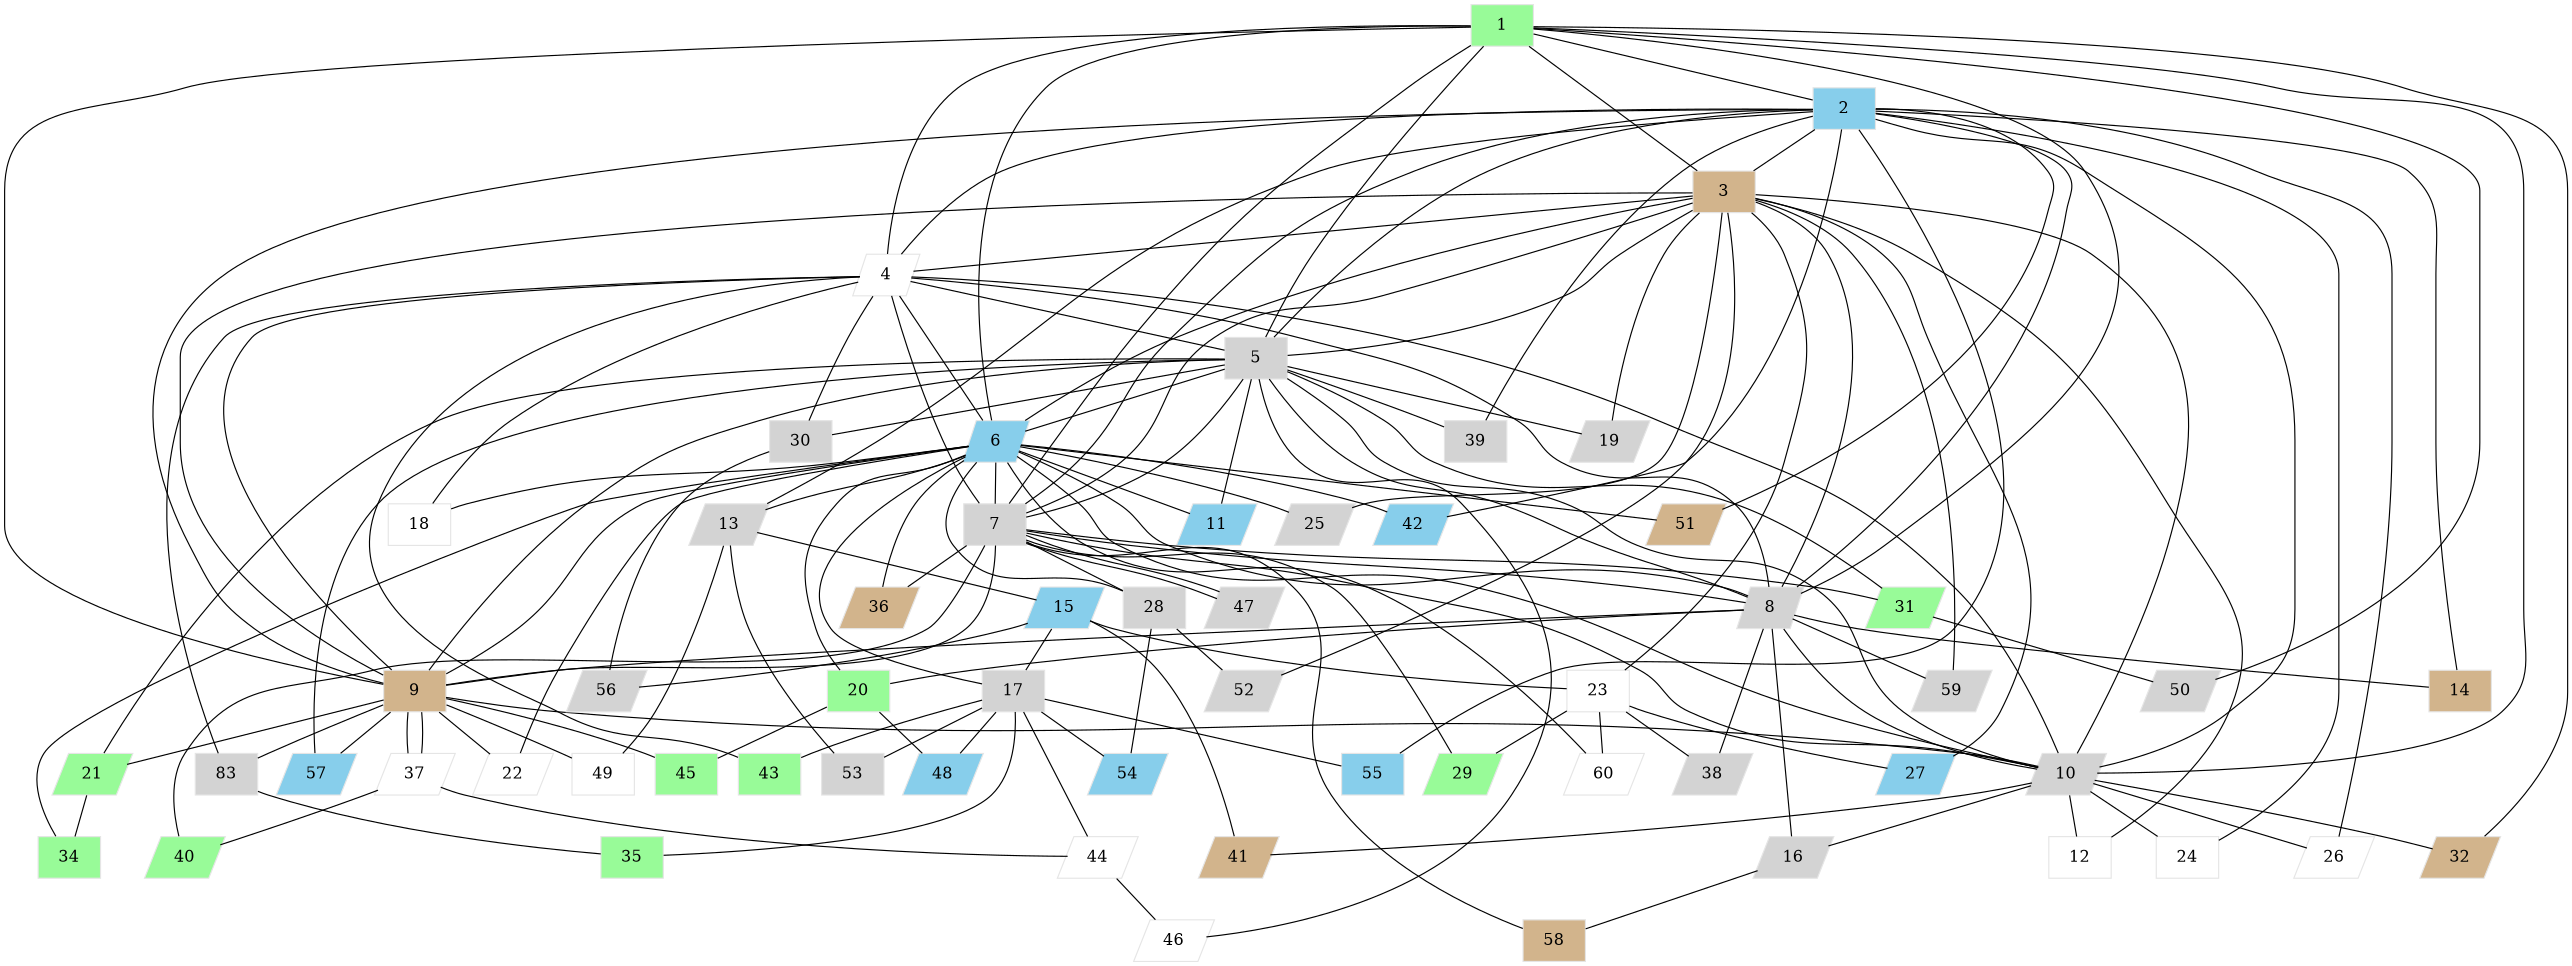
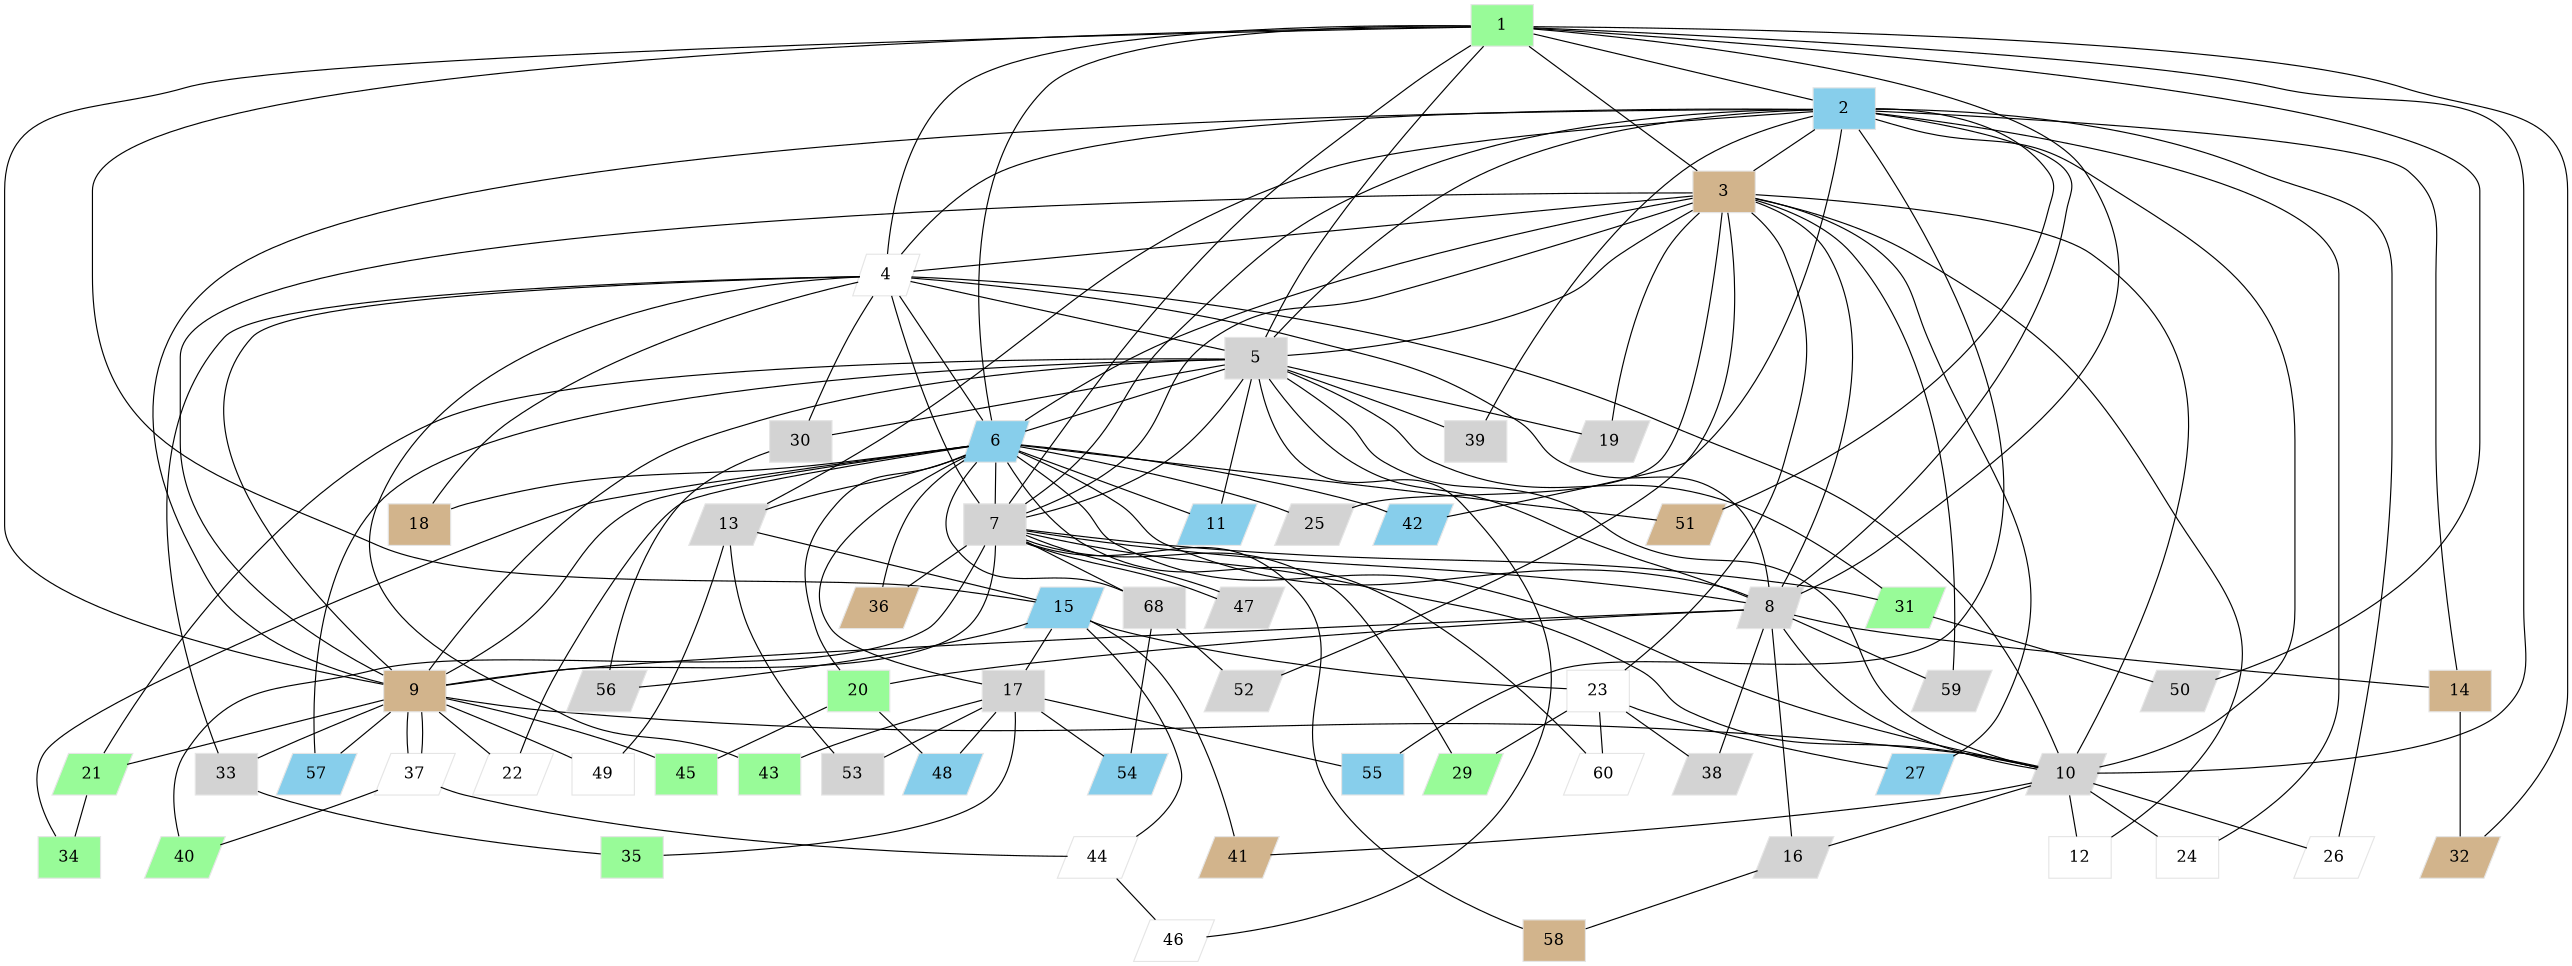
none -> (188, 130)
(419, 525) -> (419, 525)
(1154, 608) -> (1154, 608)
(226, 774) -> (226, 774)
(1056, 774) -> (1160, 718)
(2273, 814) -> (2460, 774)
